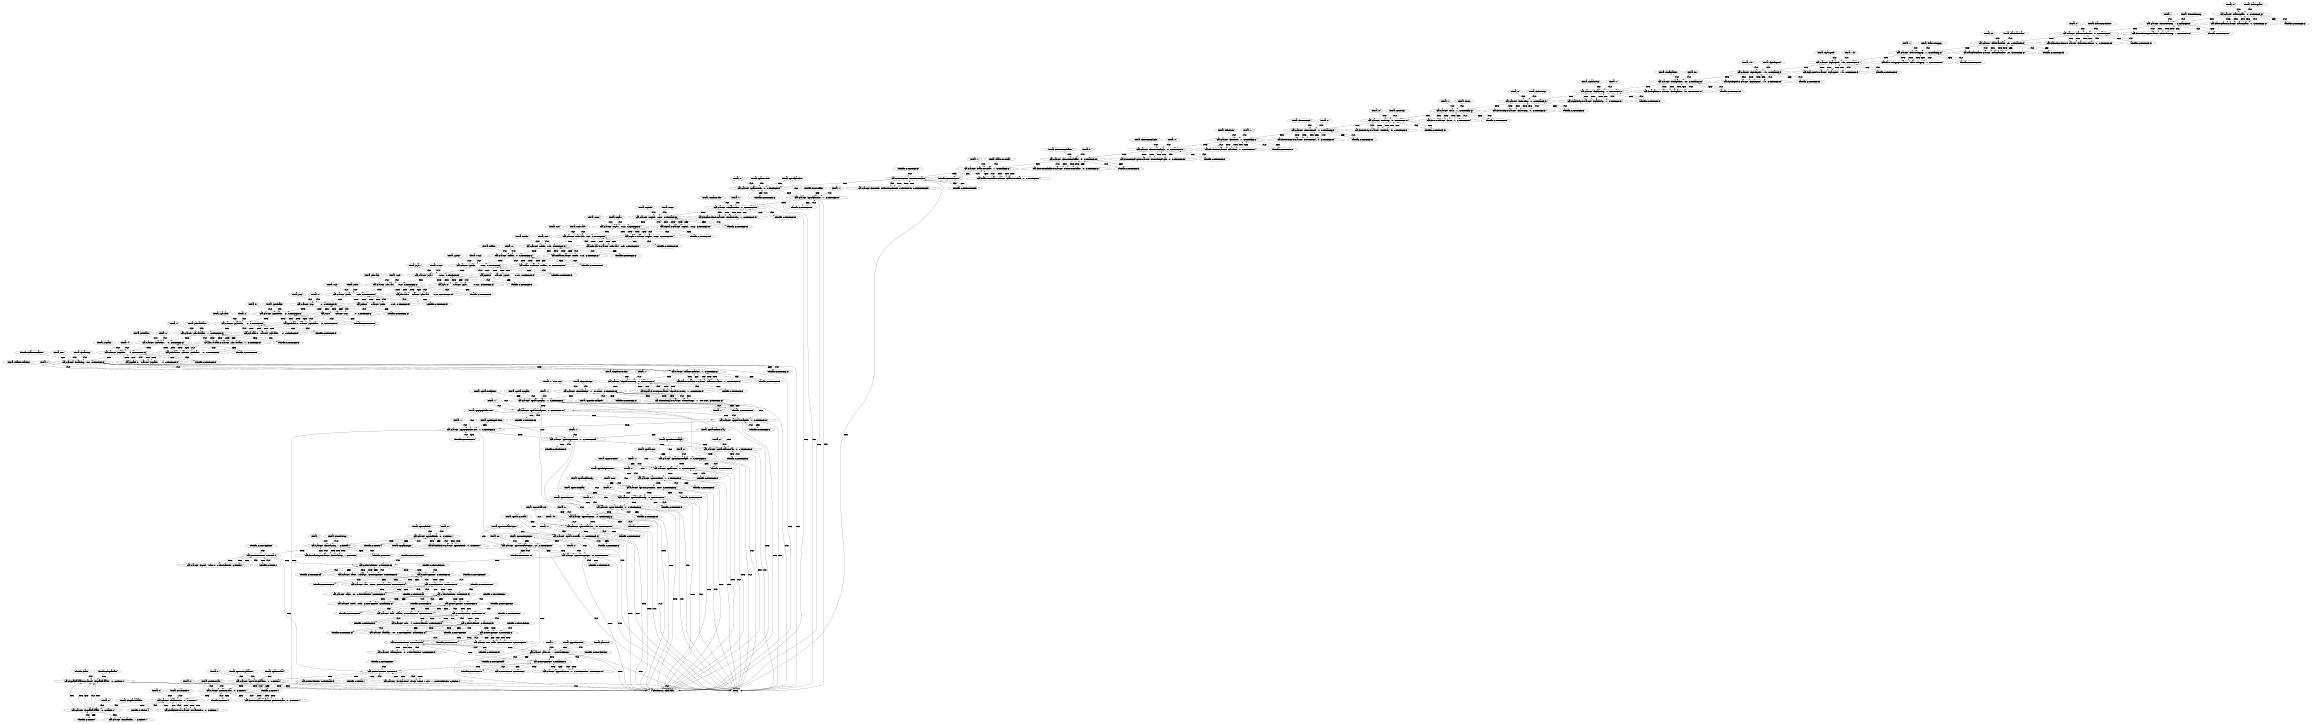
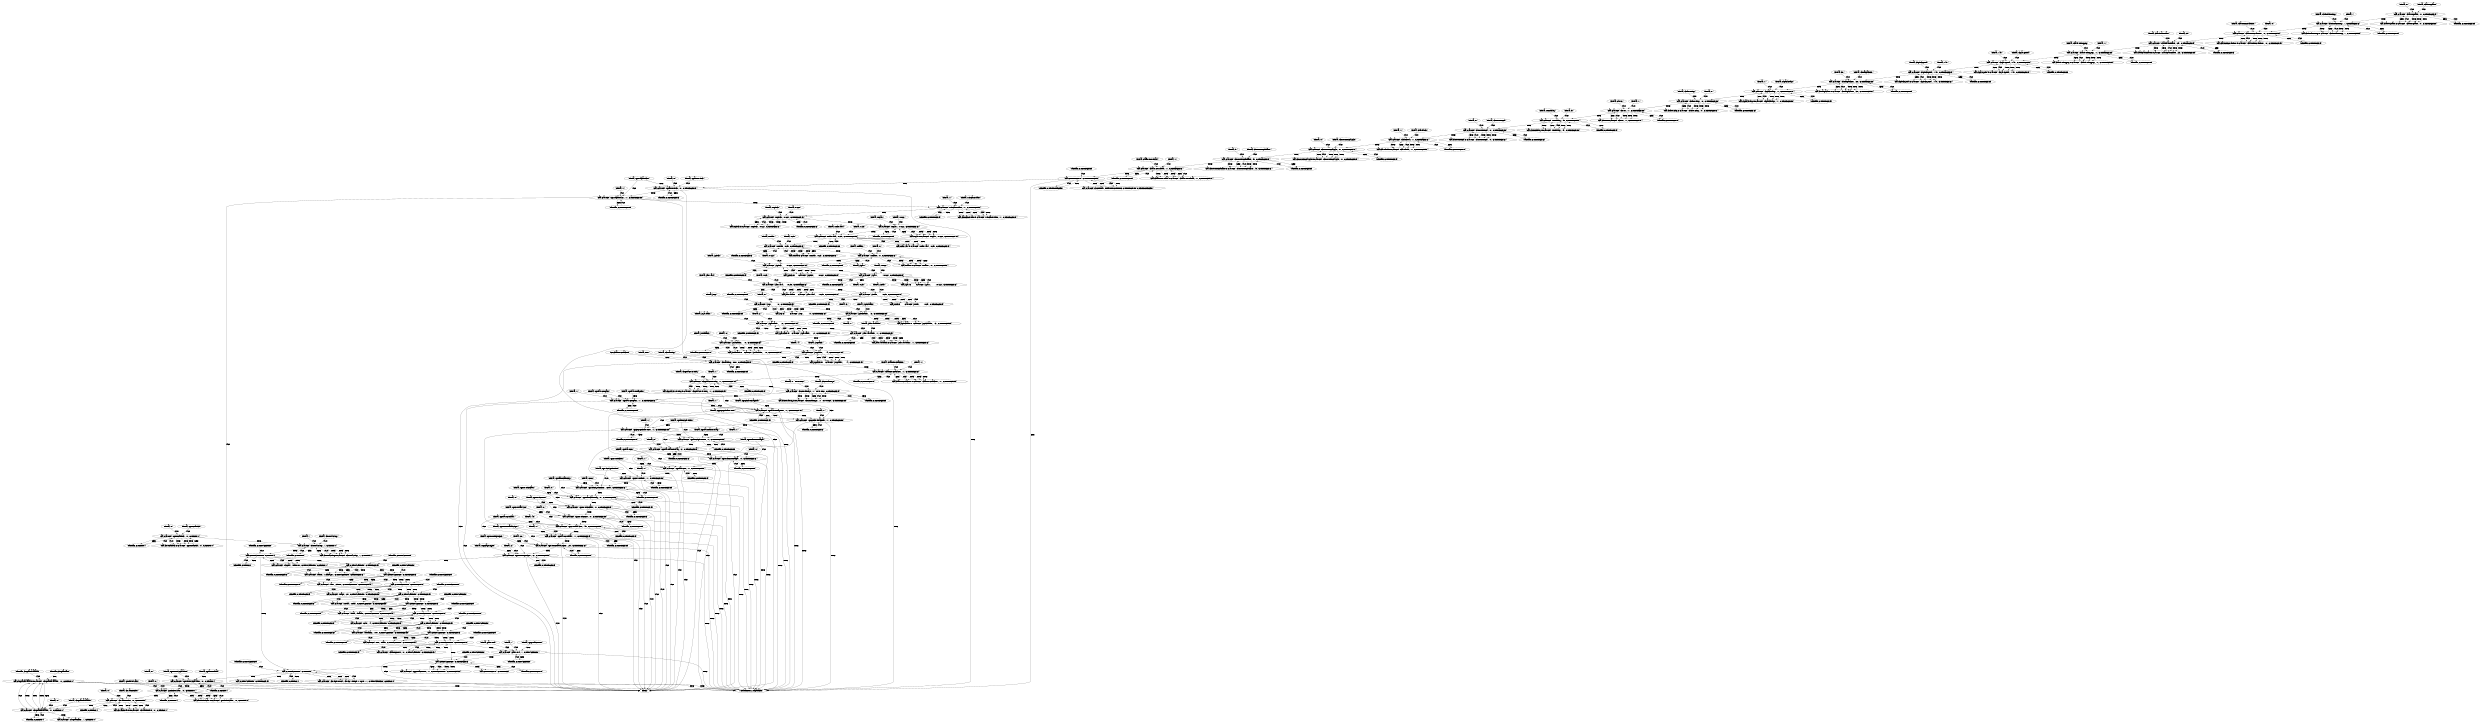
(813, 188) -> none
(32, 353) -> (619, 353)
(846, 435) -> (1033, 435)
(81, 672) -> (27, 672)
